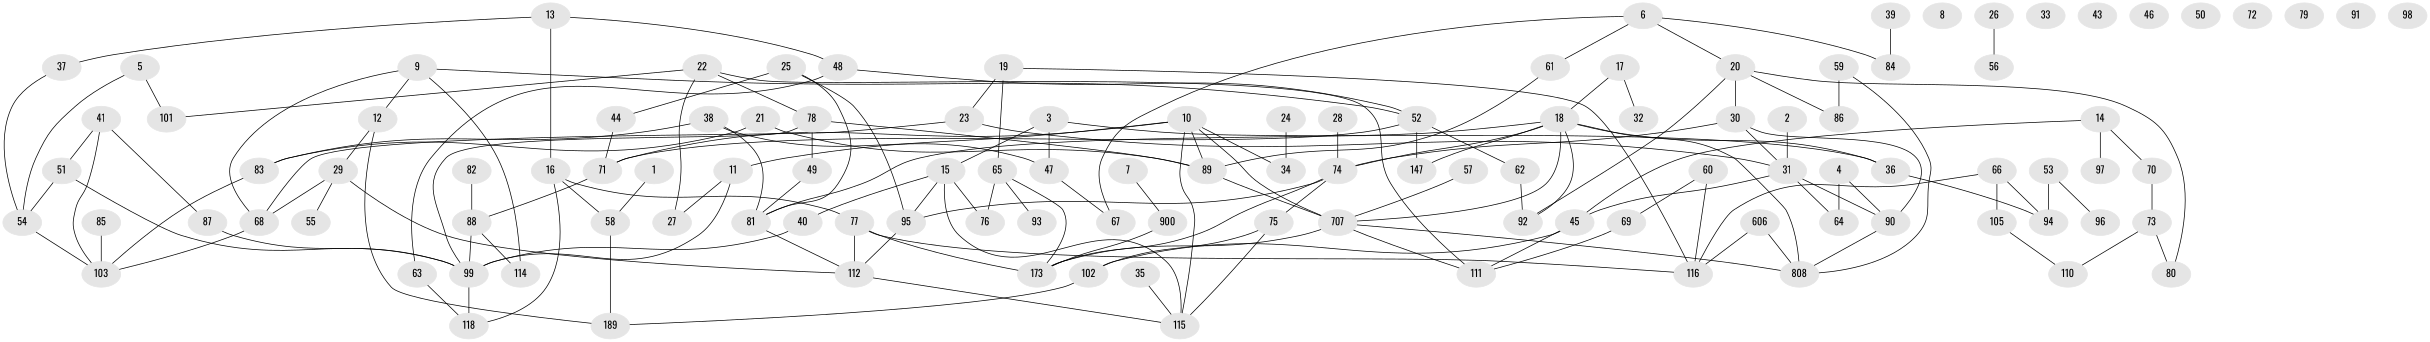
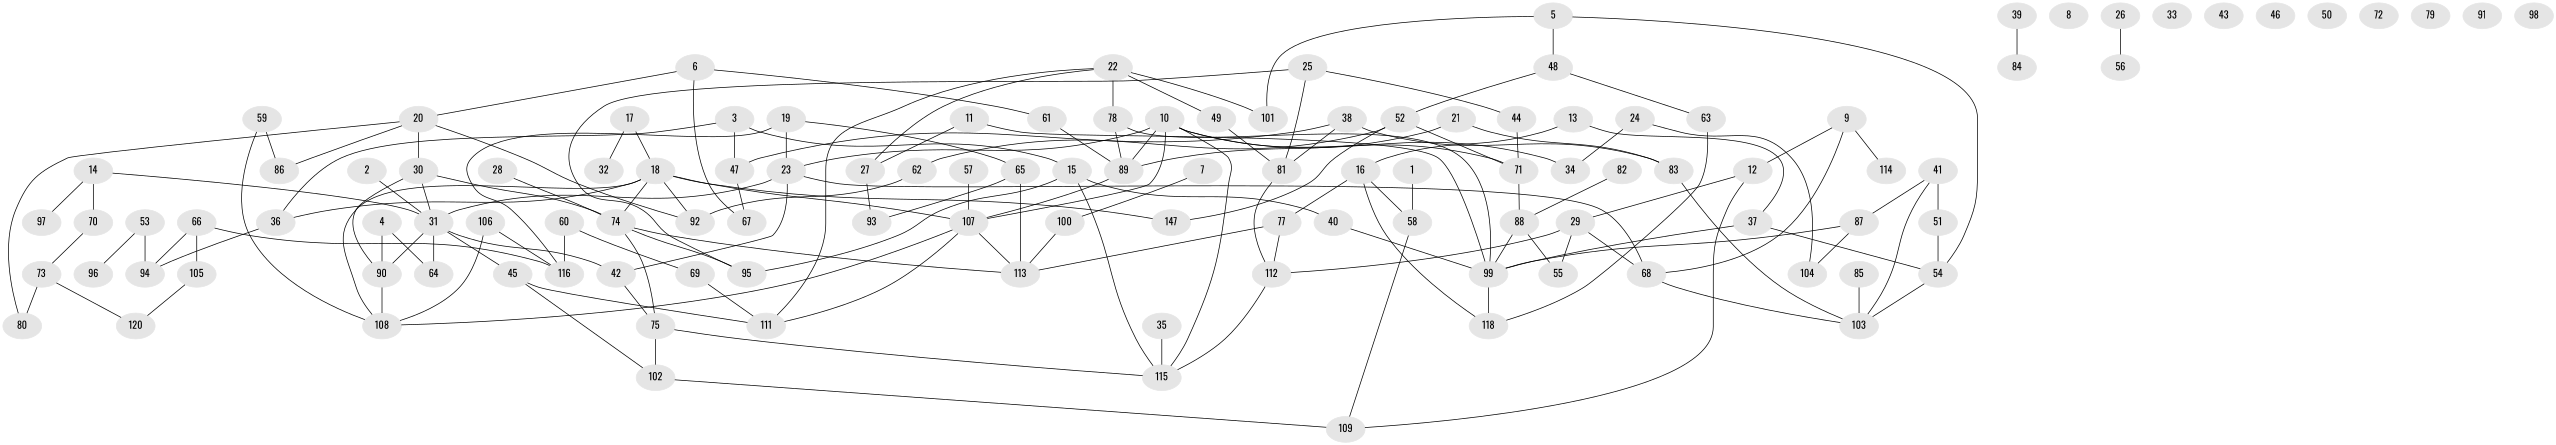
(698, 30) -> (1553, 42)
(1770, 32) -> none
(702, 81) -> none
(1851, 134) -> (267, 188)
(1148, 139) -> none
(959, 141) -> (943, 150)
(812, 145) -> (1165, 93)
none -> (868, 197)
(985, 223) -> none
(1168, 223) -> (1065, 223)
(1338, 223) -> (969, 223)
(1760, 223) -> (485, 223)
(880, 248) -> none
(258, 250) -> (1619, 244)
(499, 251) -> (1539, 248)
(1271, 259) -> none
none -> (616, 274)
(1037, 274) -> (1020, 274)
(1799, 274) -> (382, 326)
none -> (1807, 274)
(2068, 274) -> (136, 326)
(610, 326) -> (1346, 429)
